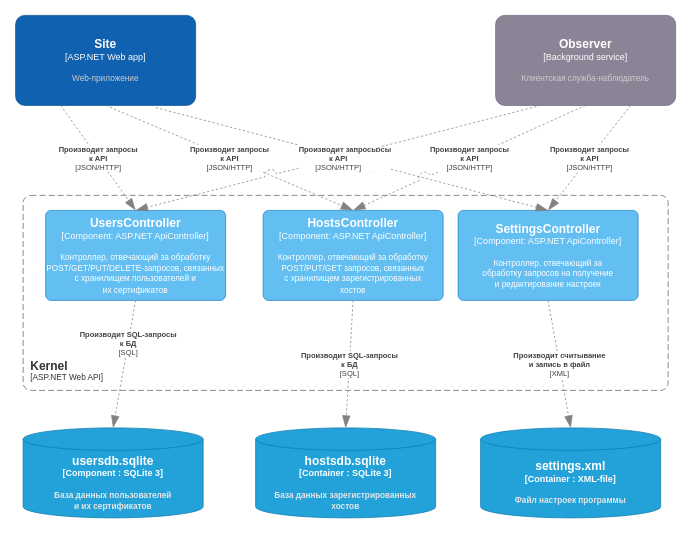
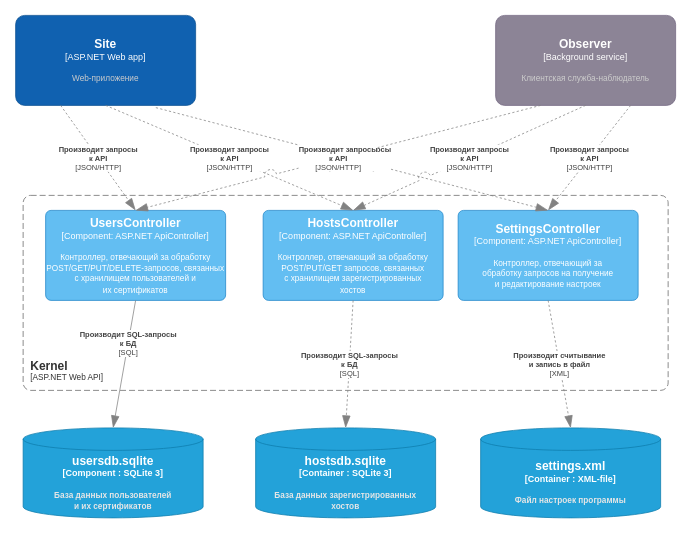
(120, 385) -> (120, 385)
